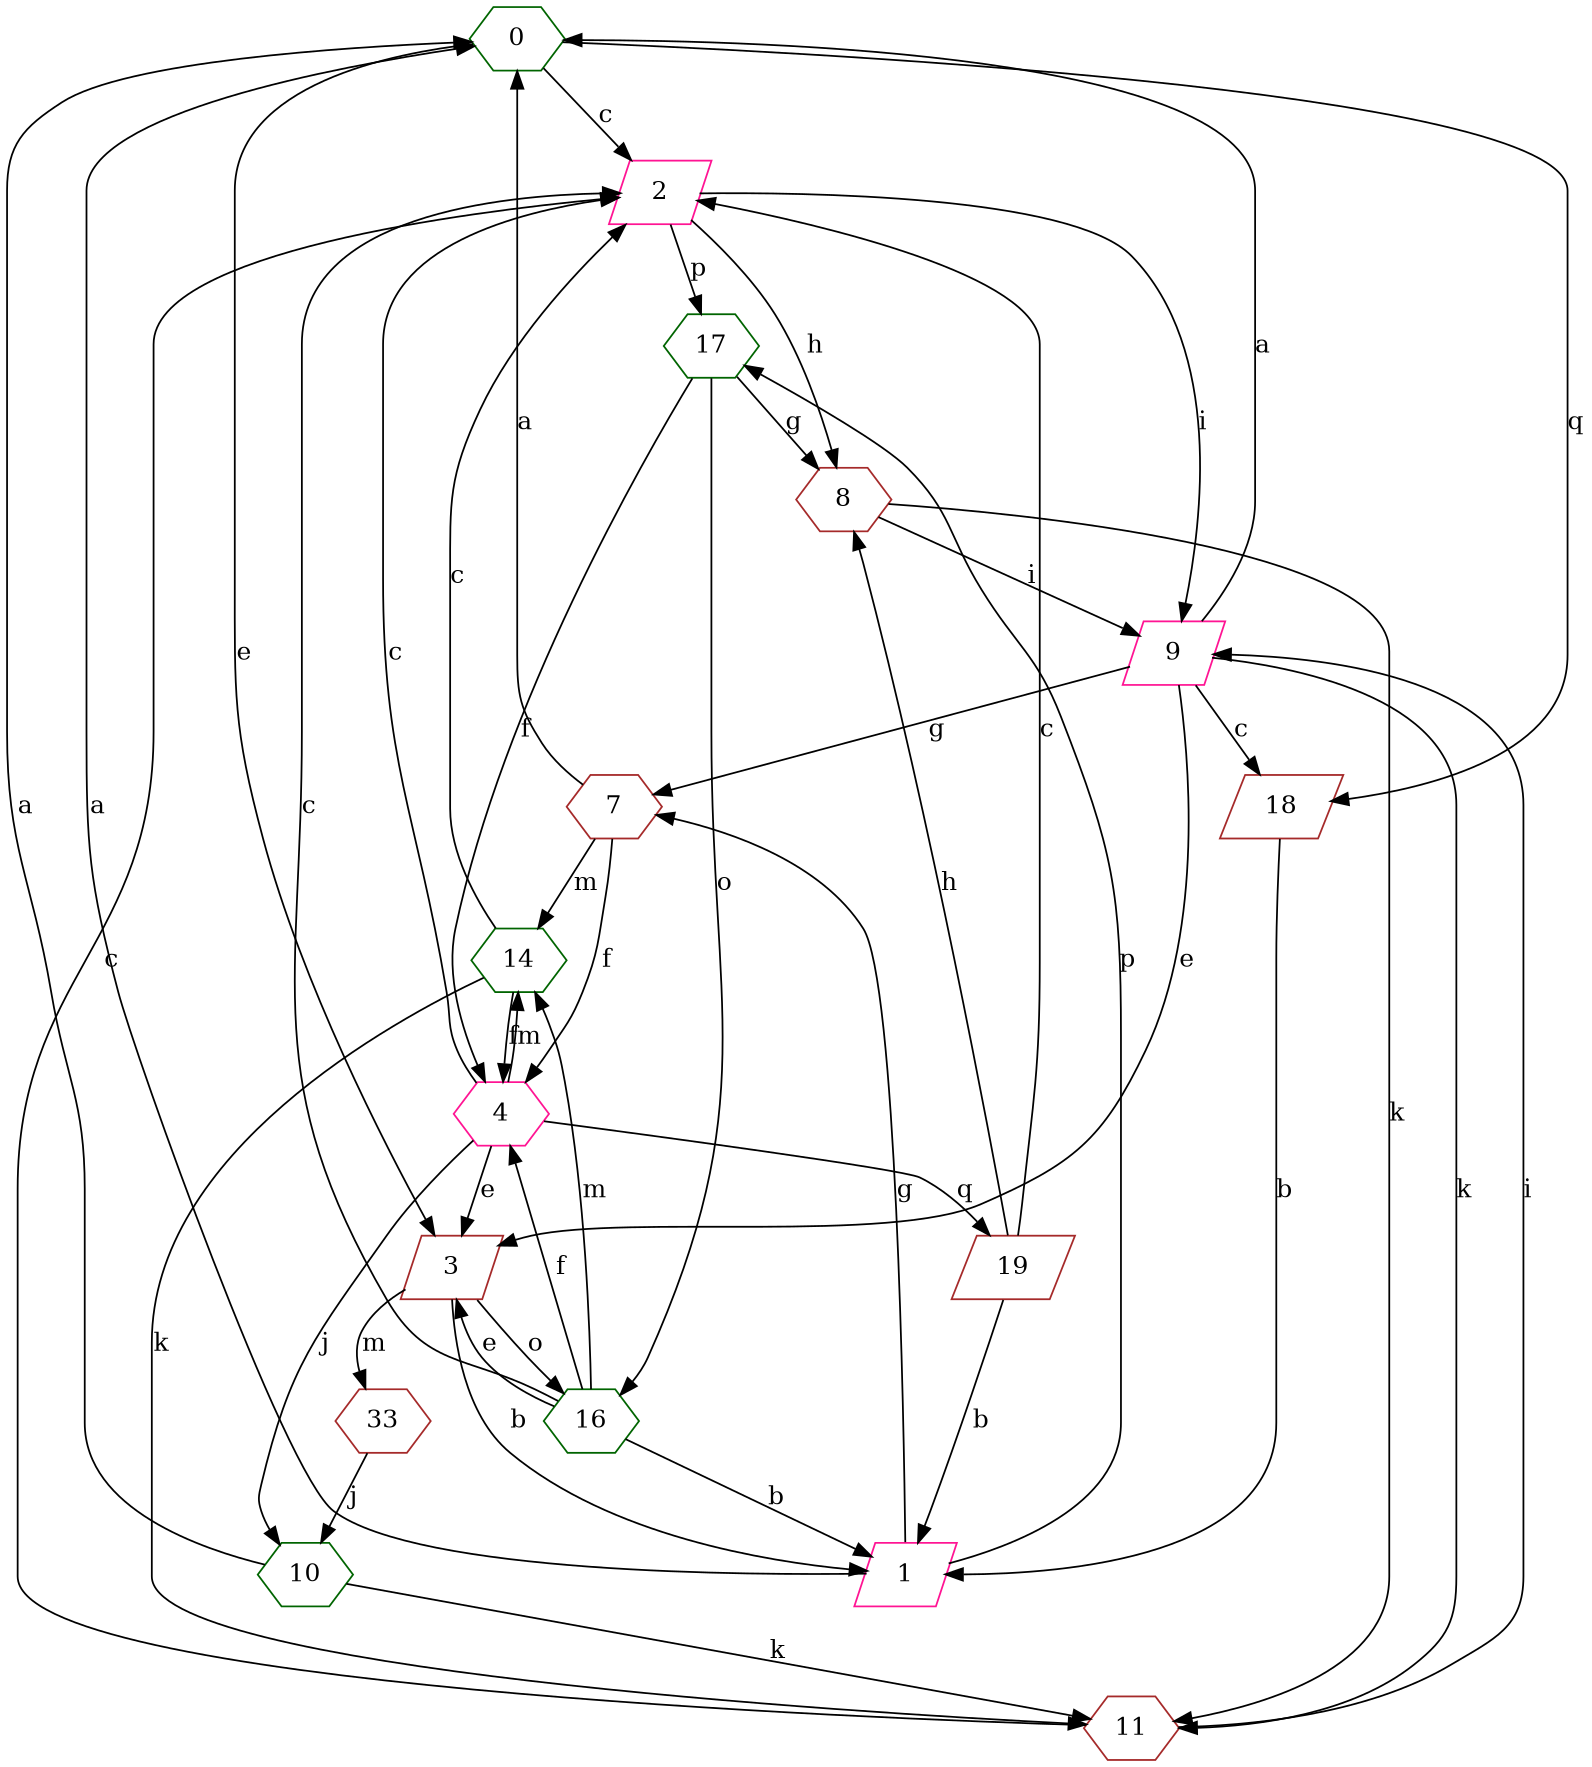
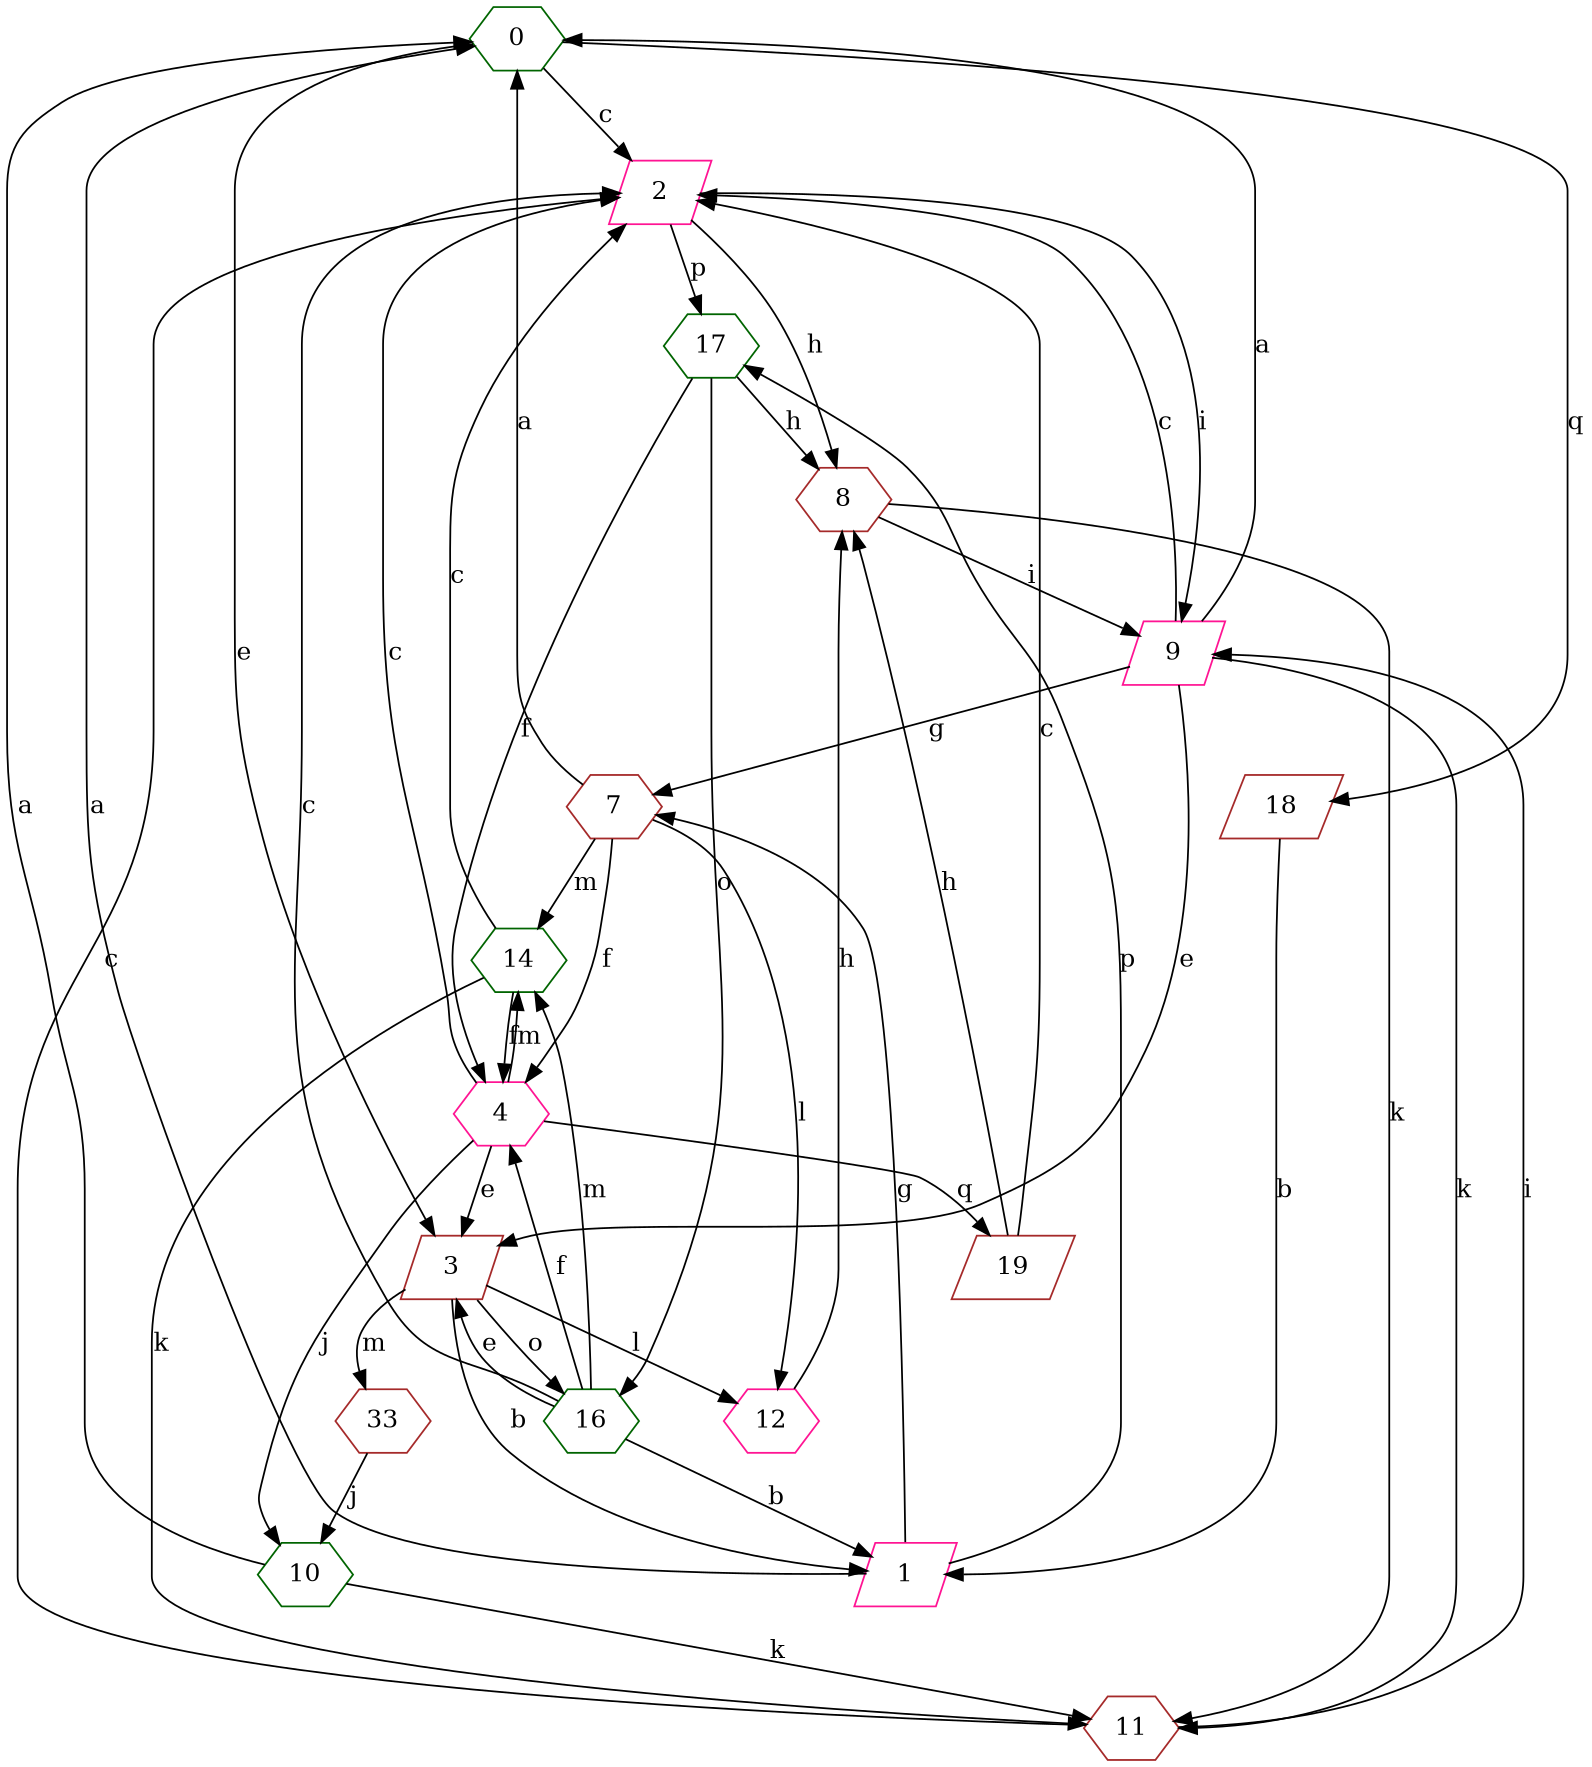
(794, 423) -> (794, 423)
(1222, 722) -> (1076, 269)
(965, 1413) -> none
none -> (771, 1421)
